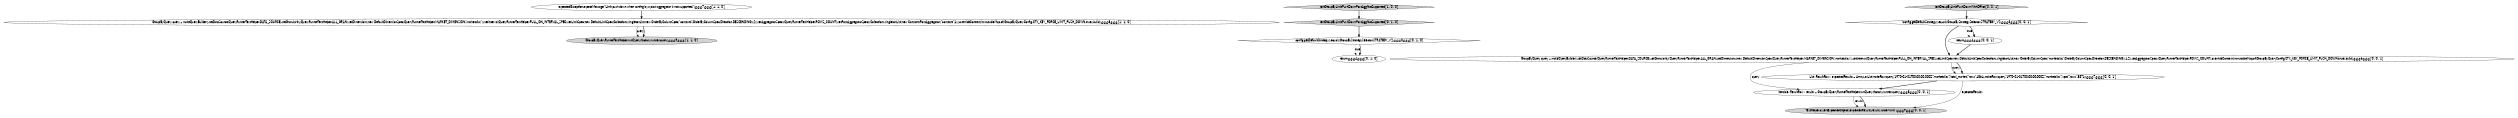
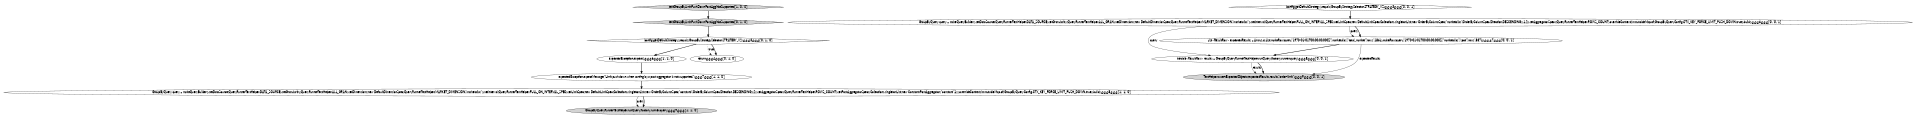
(1967, 7) -> none
(1975, 41) -> none
none -> (642, 59)
